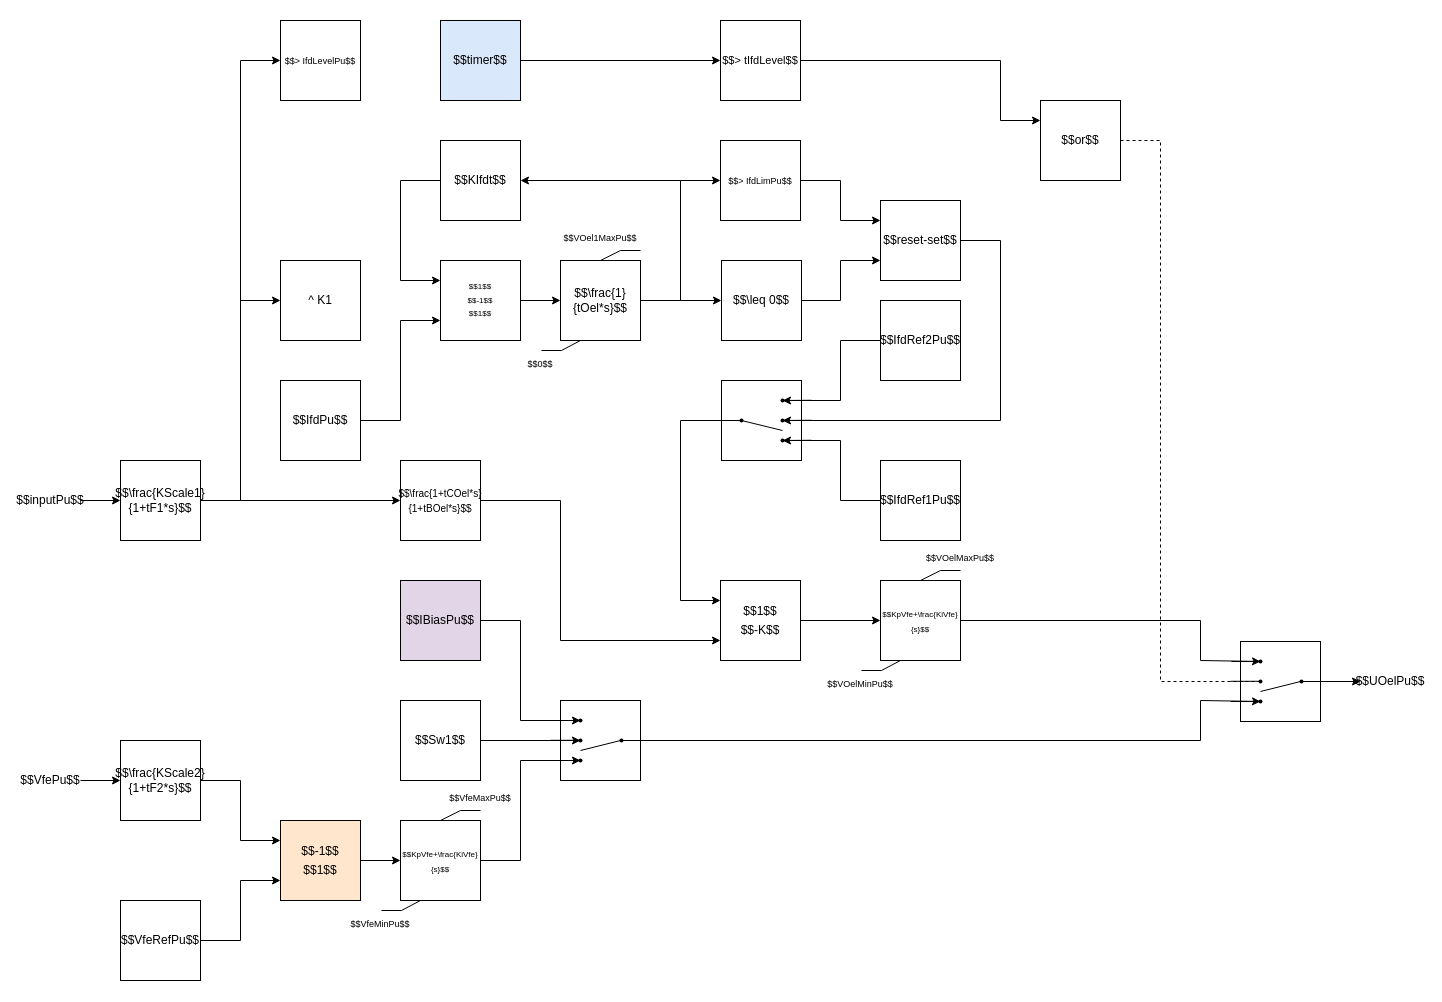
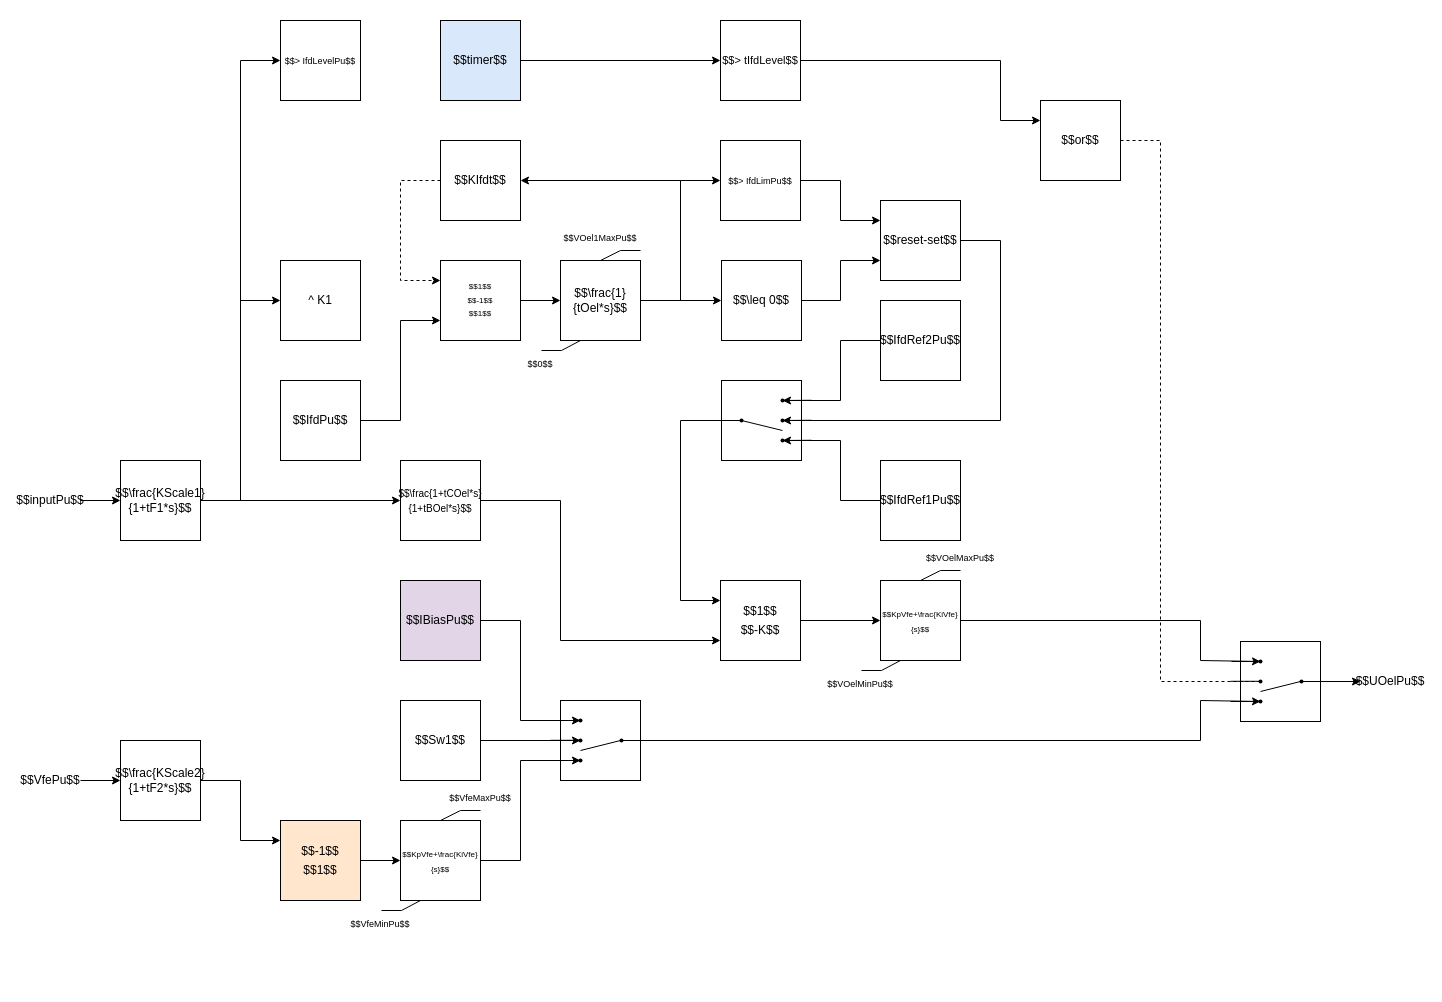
(401, 228) -> (401, 228)
(241, 915) -> none
(161, 941) -> none
